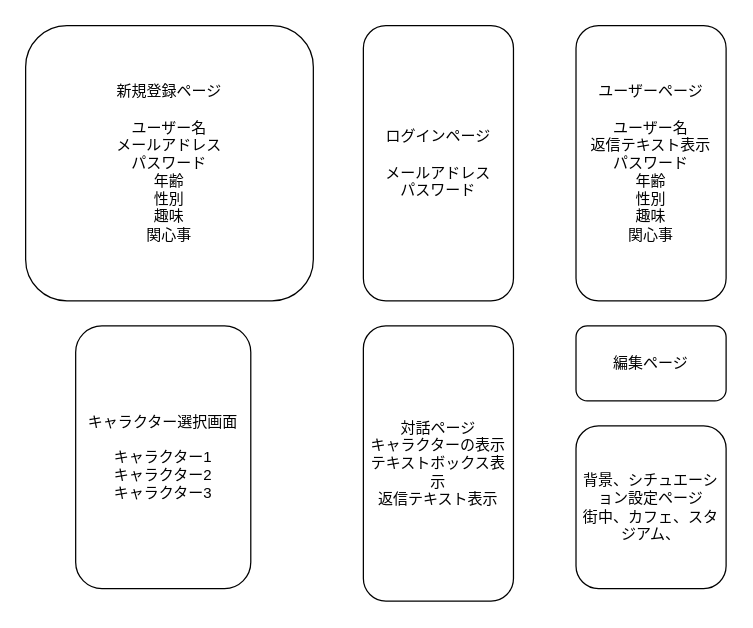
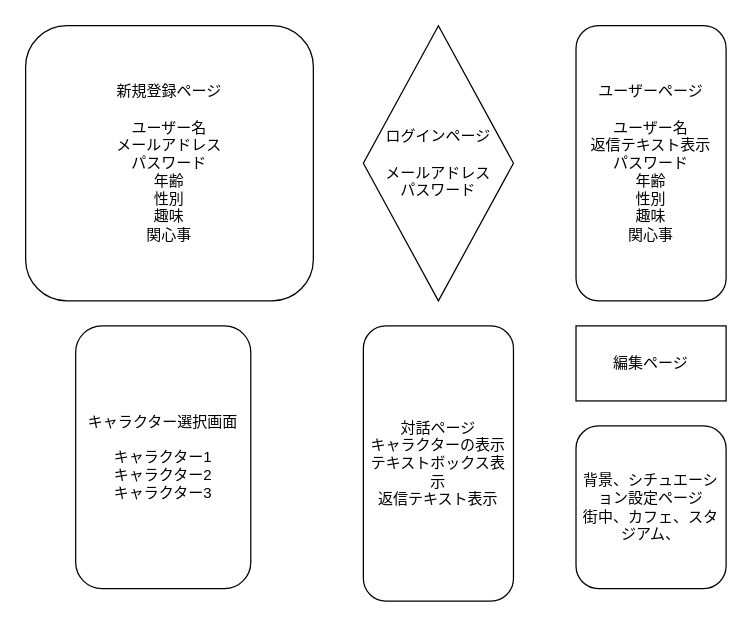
(438, 163) -> (438, 163)
(651, 363) -> (651, 363)
